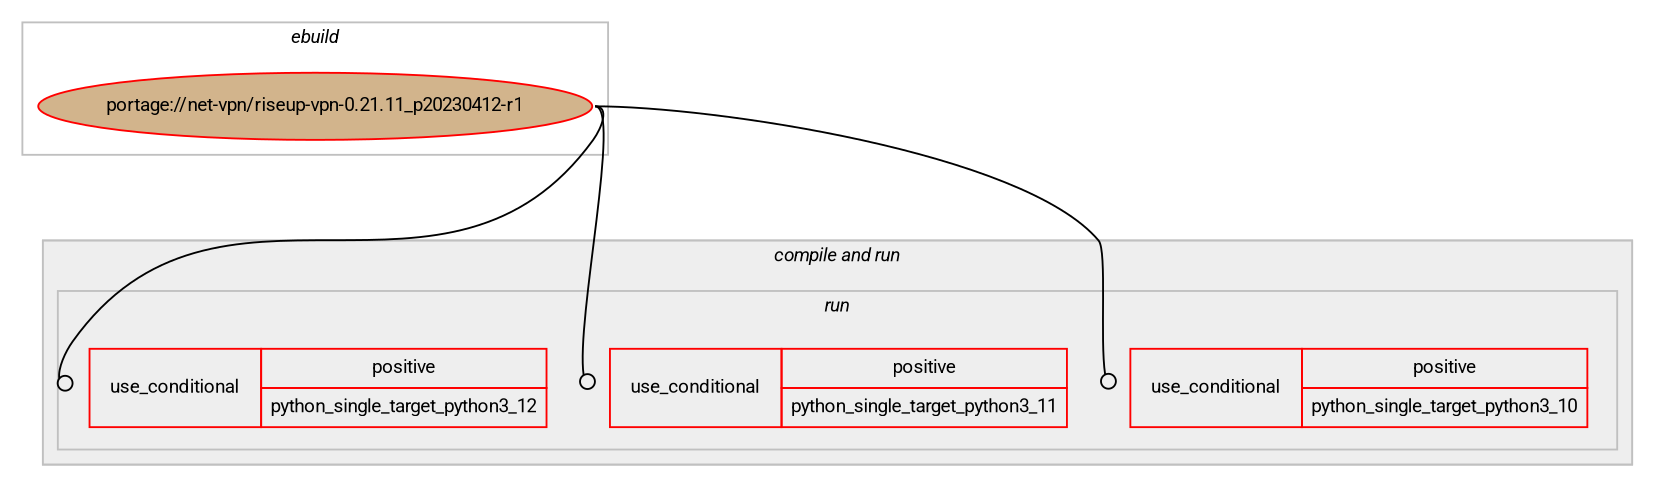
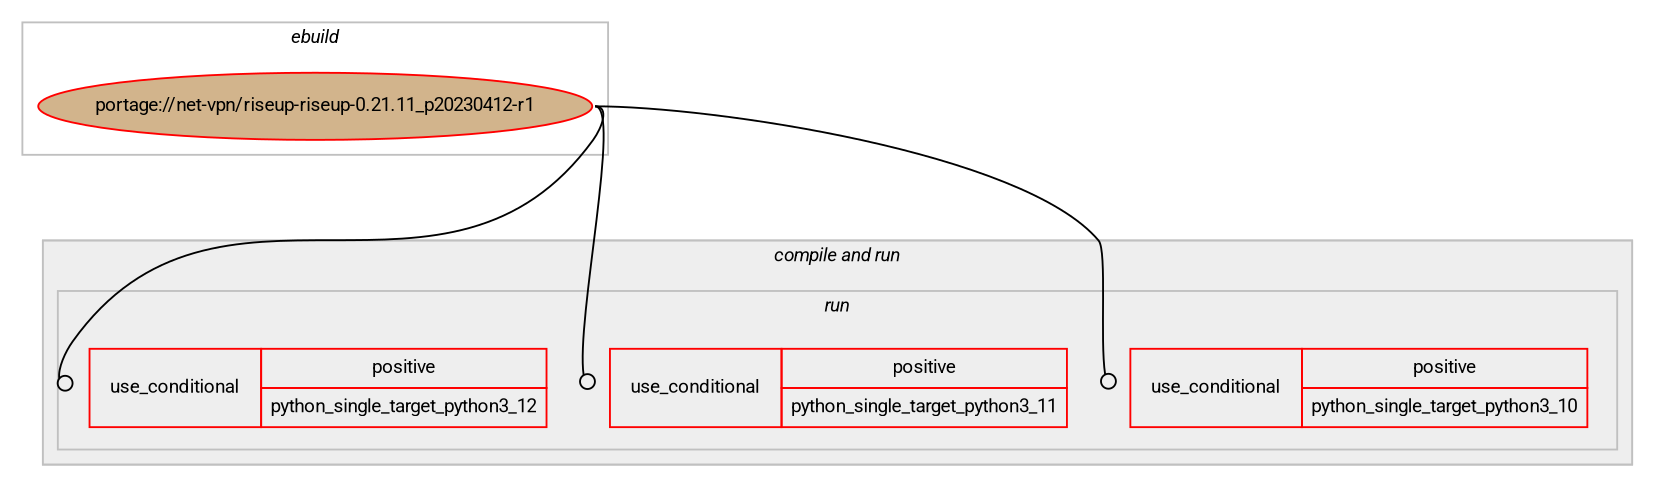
(315, 106) -> (315, 106)
